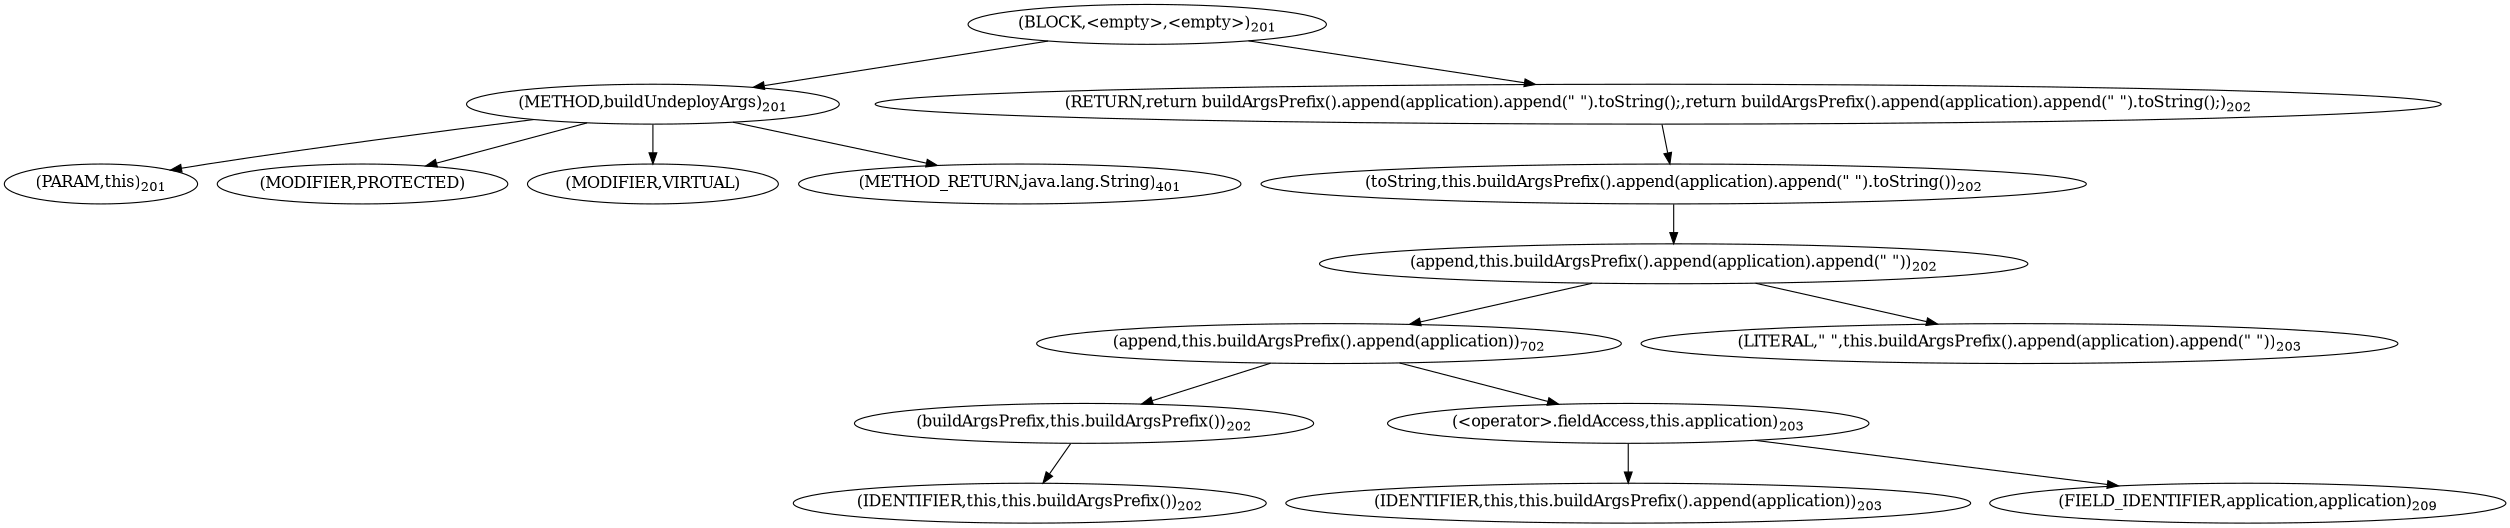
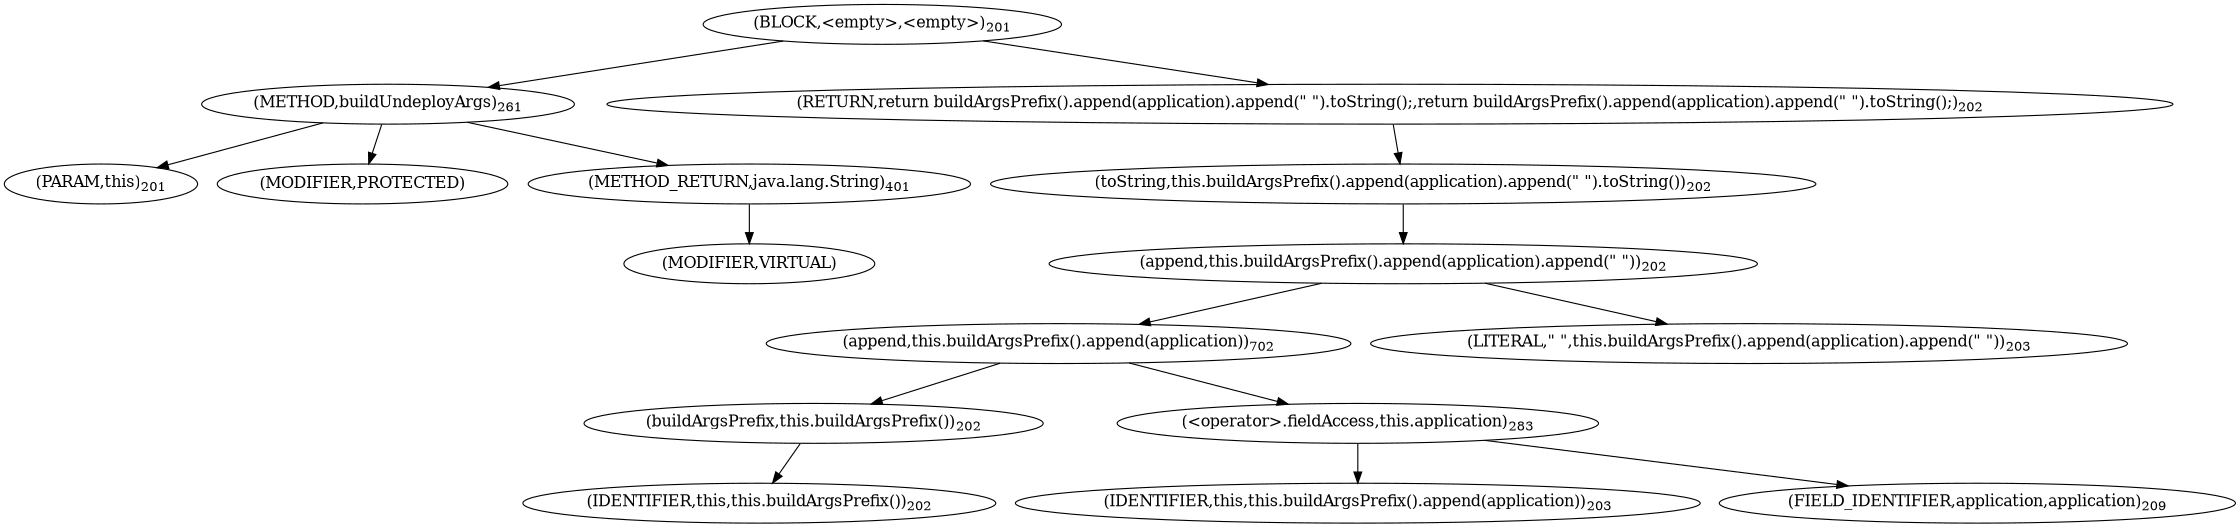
(775, 103) -> (510, 103)
(653, 139) -> (749, 218)
(1792, 422) -> (1521, 422)
